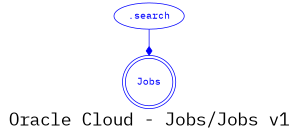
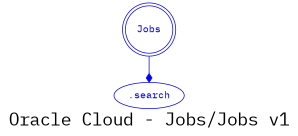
(149, 38) -> (149, 65)
